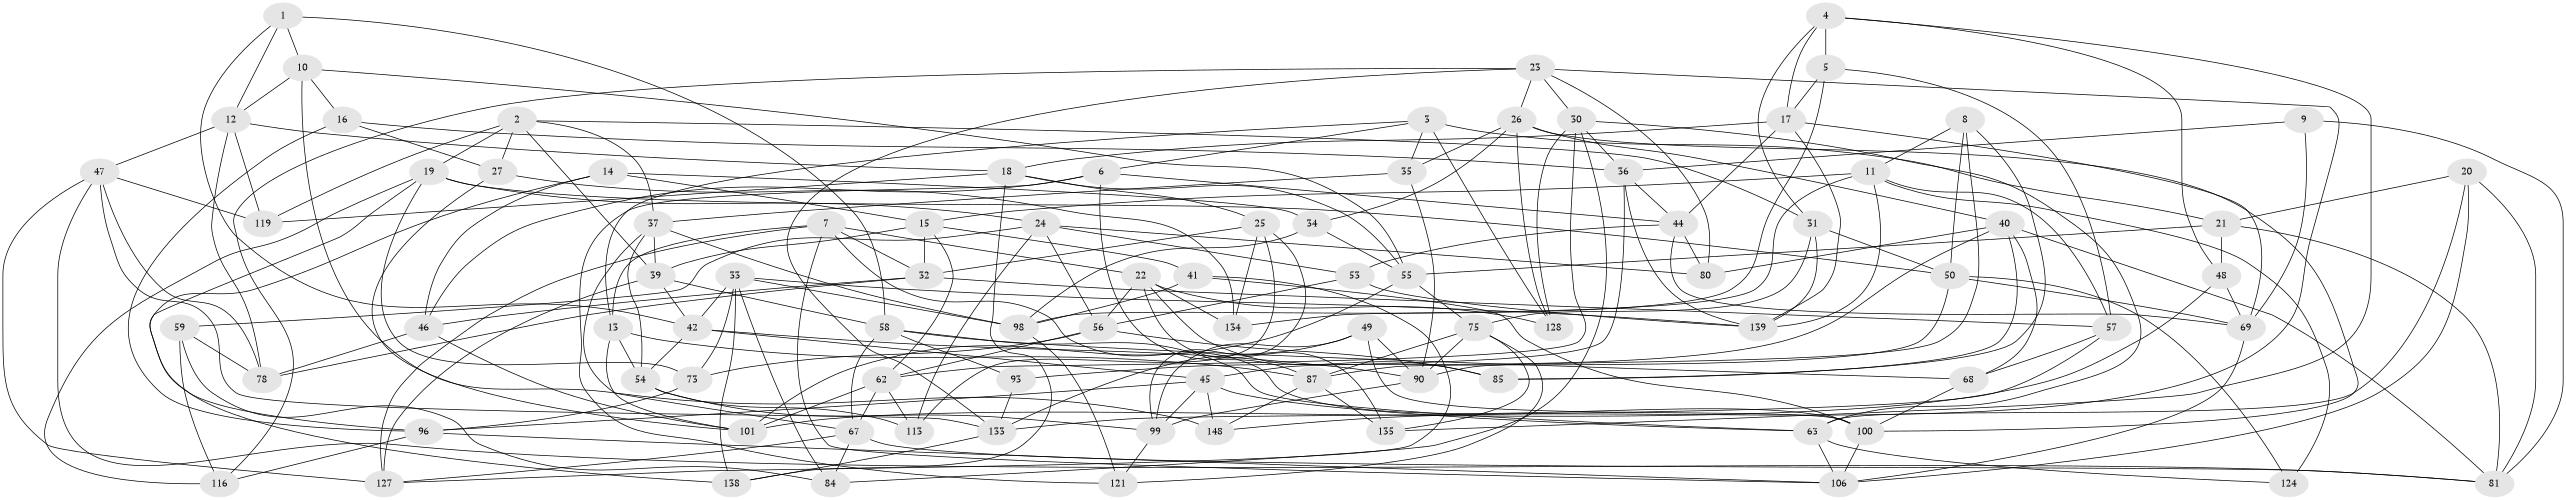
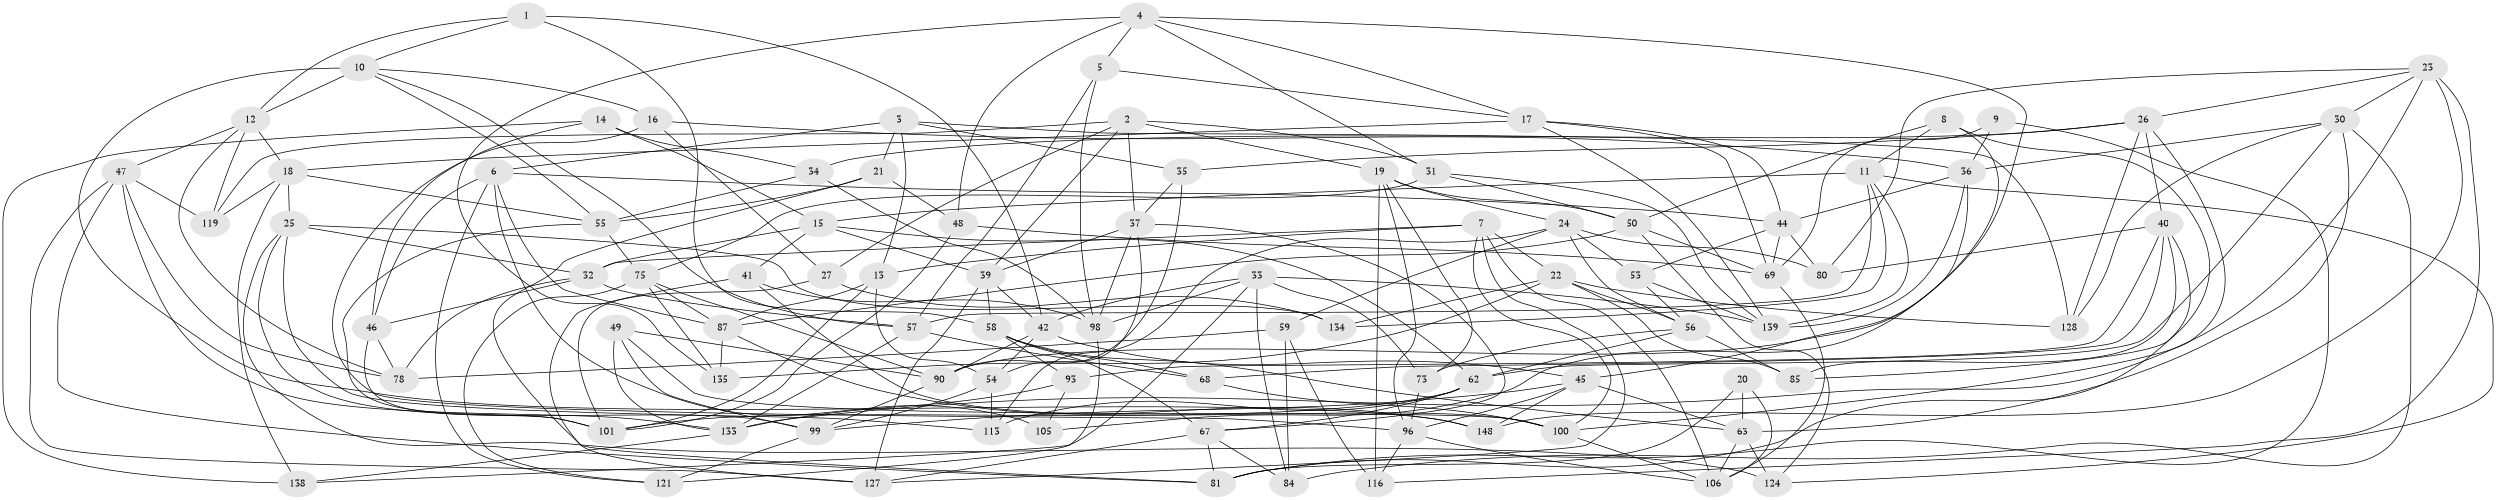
(2344, 198) -> none
none -> (620, 206)
none -> (1044, 432)
none -> (840, 453)
